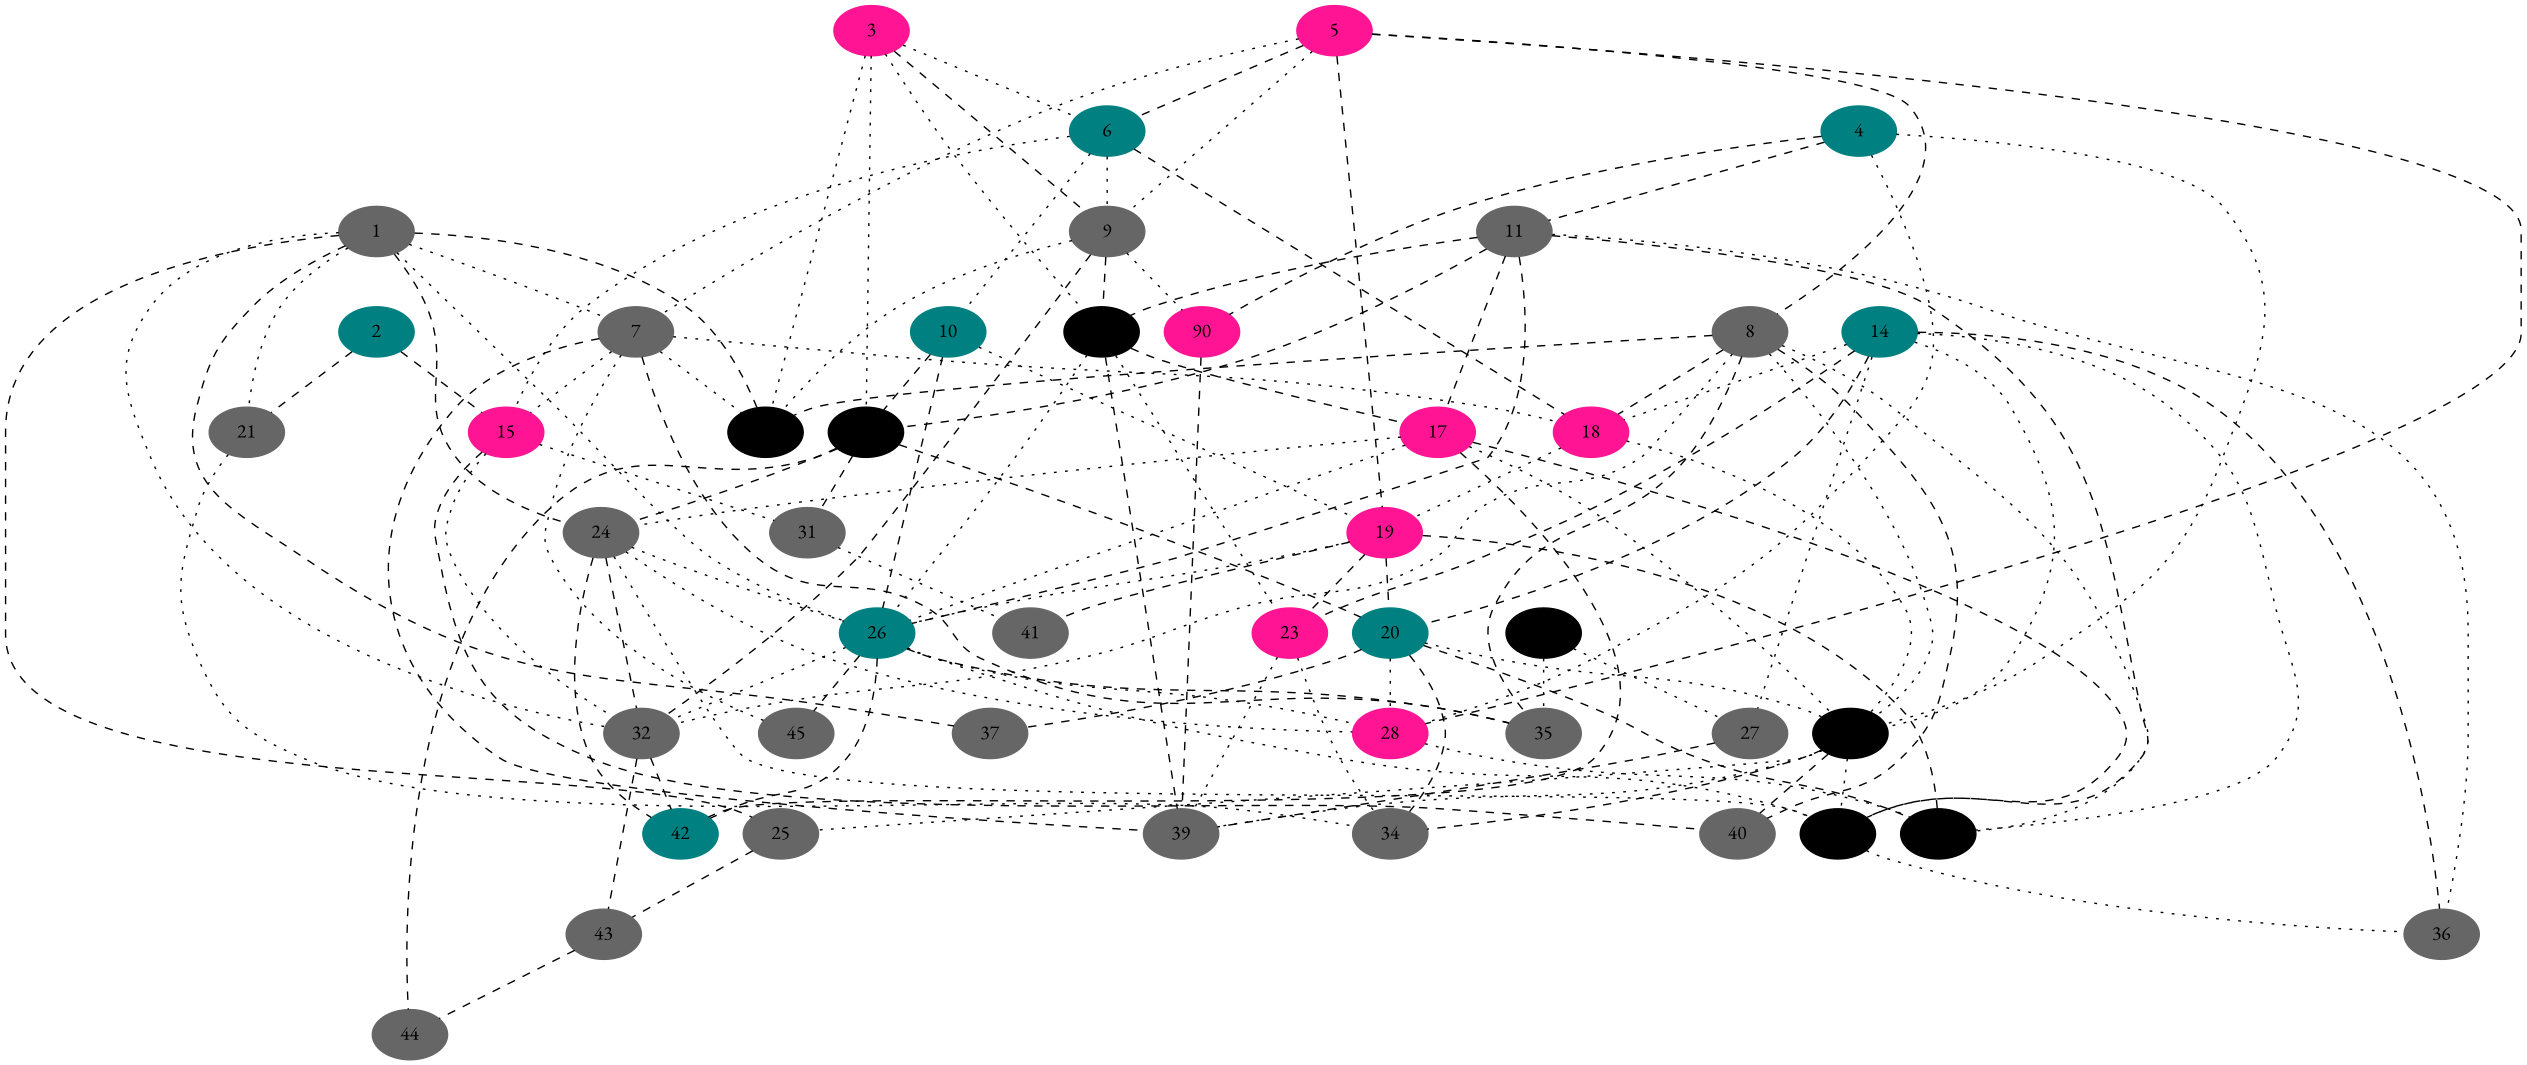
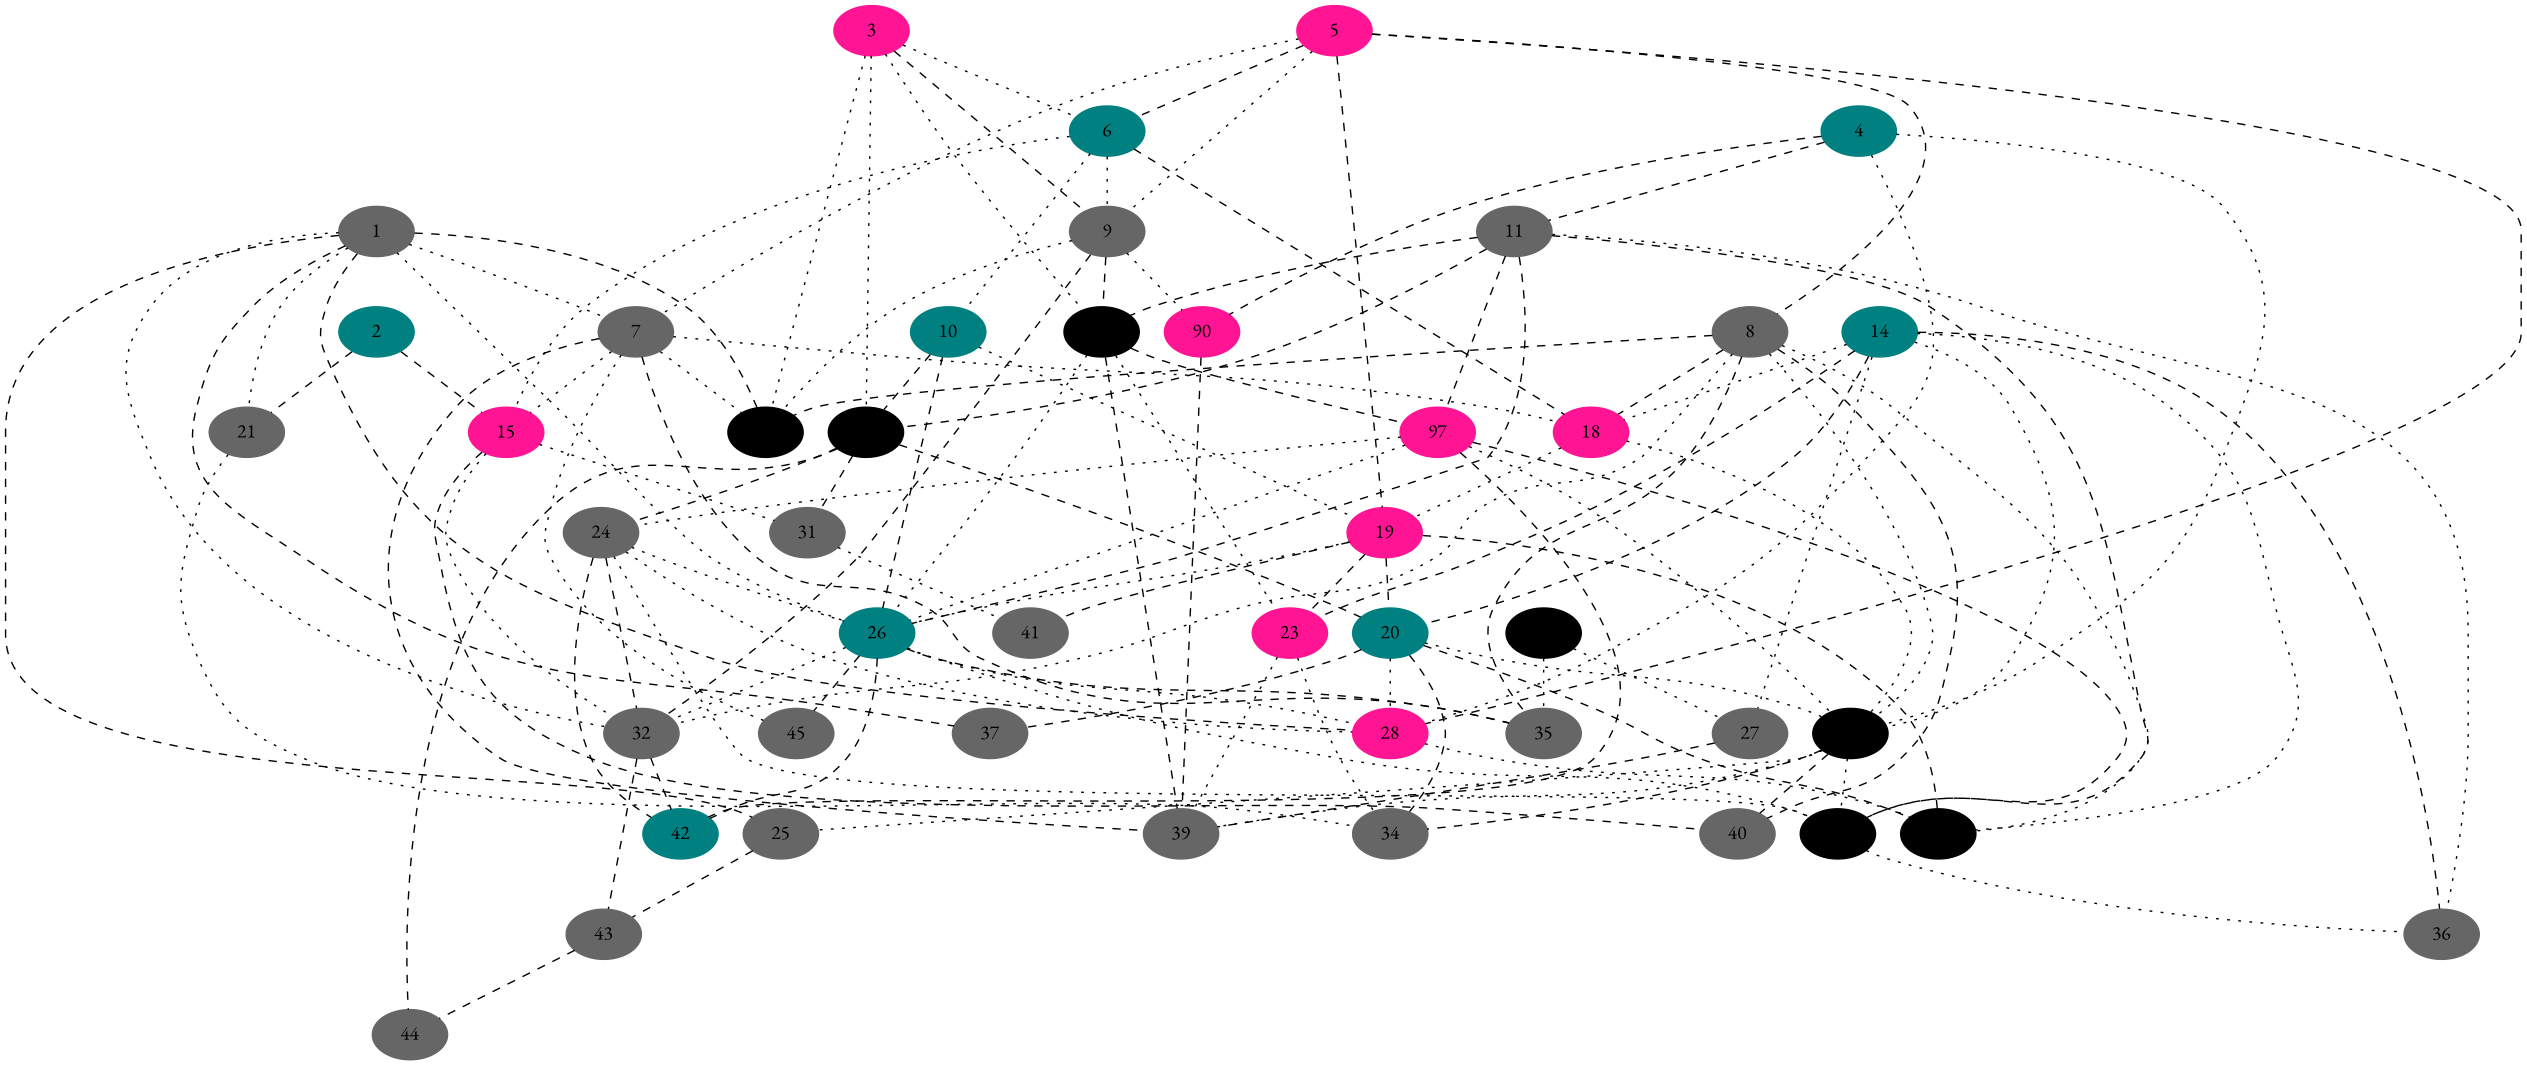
(438, 418) -> (722, 661)
(1438, 432) -> (1438, 432)
